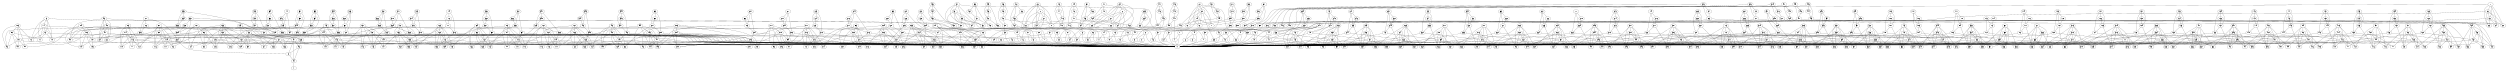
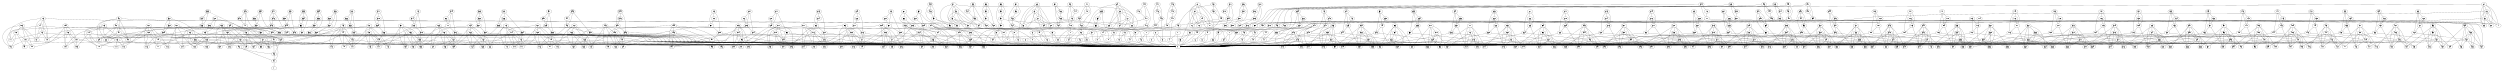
(1415, 47) -> none
